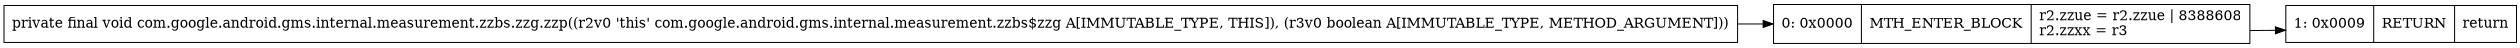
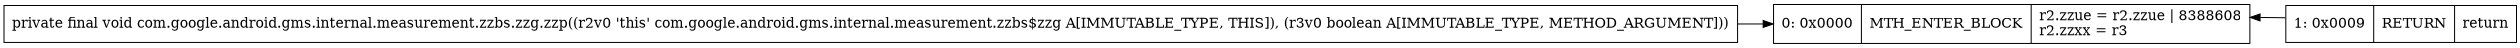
(2263, 30) -> (2273, 18)
